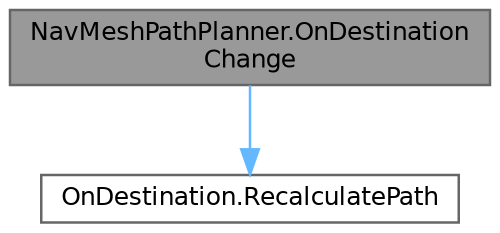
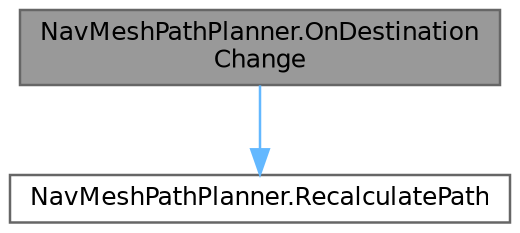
(250, 199) -> (260, 199)
